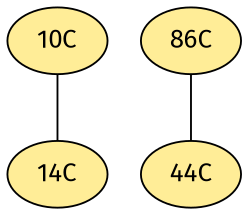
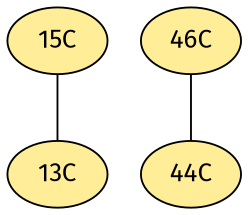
(57, 41) -> (57, 41)
(191, 41) -> (191, 41)
(57, 174) -> (57, 174)
